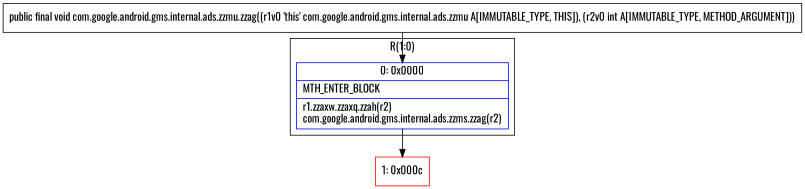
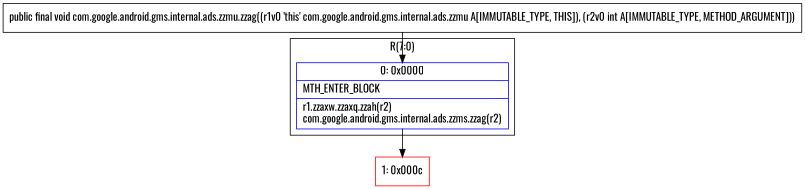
(402, 48) -> (402, 48)
